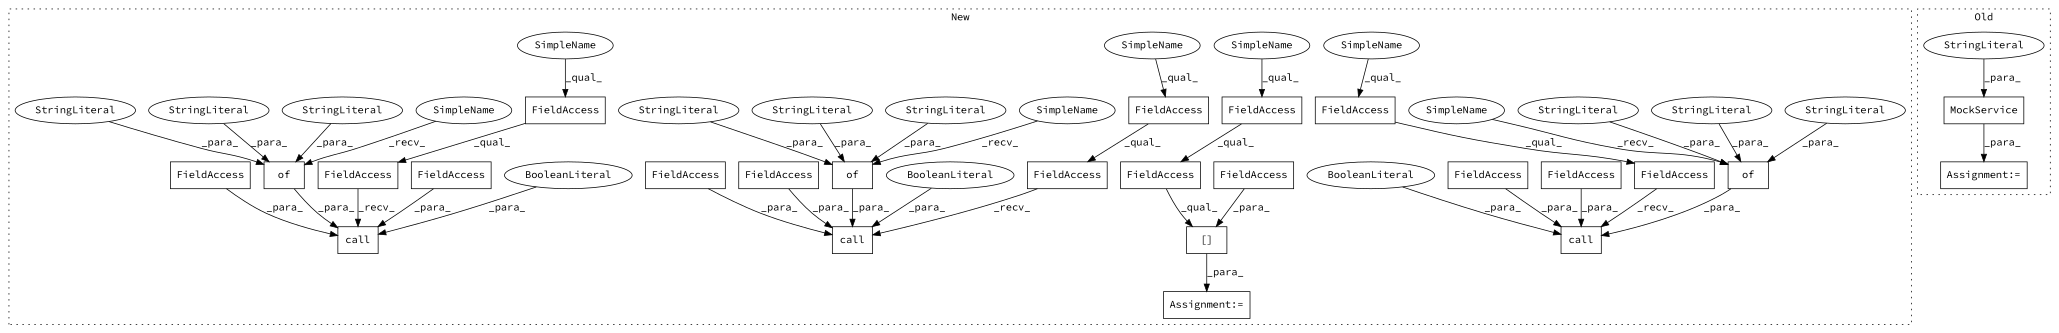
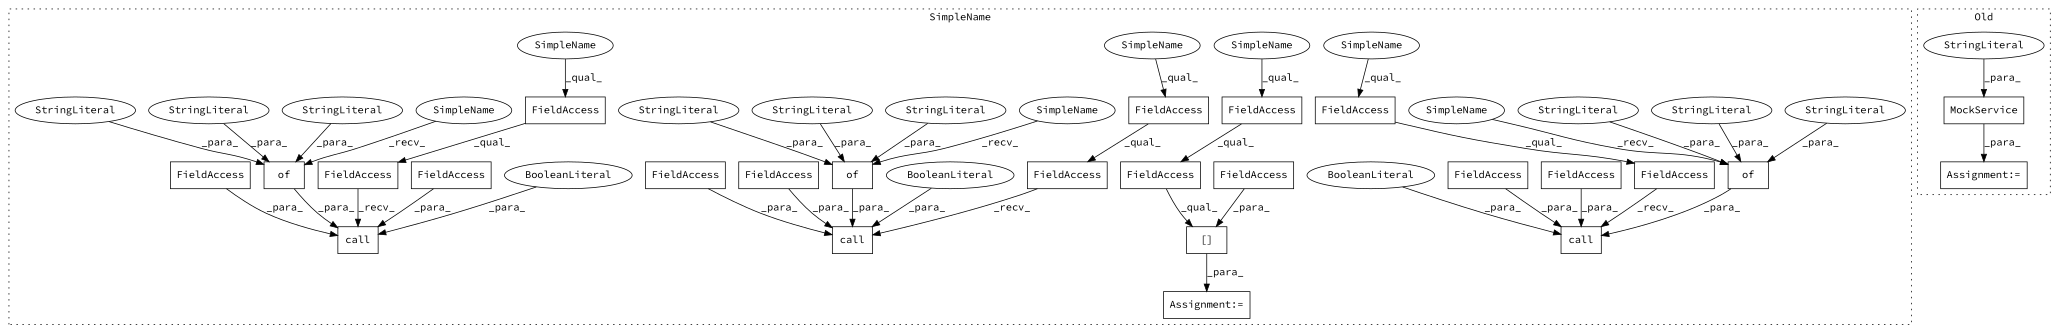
(960, 18) -> (960, 18)
